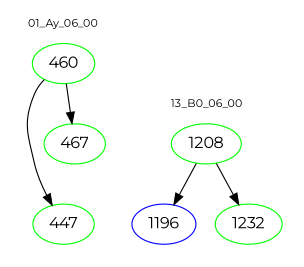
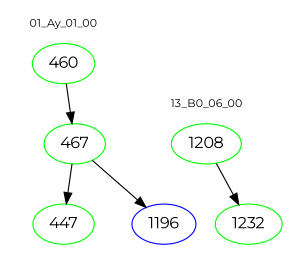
(64, 24) -> (64, 24)
(28, 137) -> (70, 178)
(188, 179) -> (107, 173)
